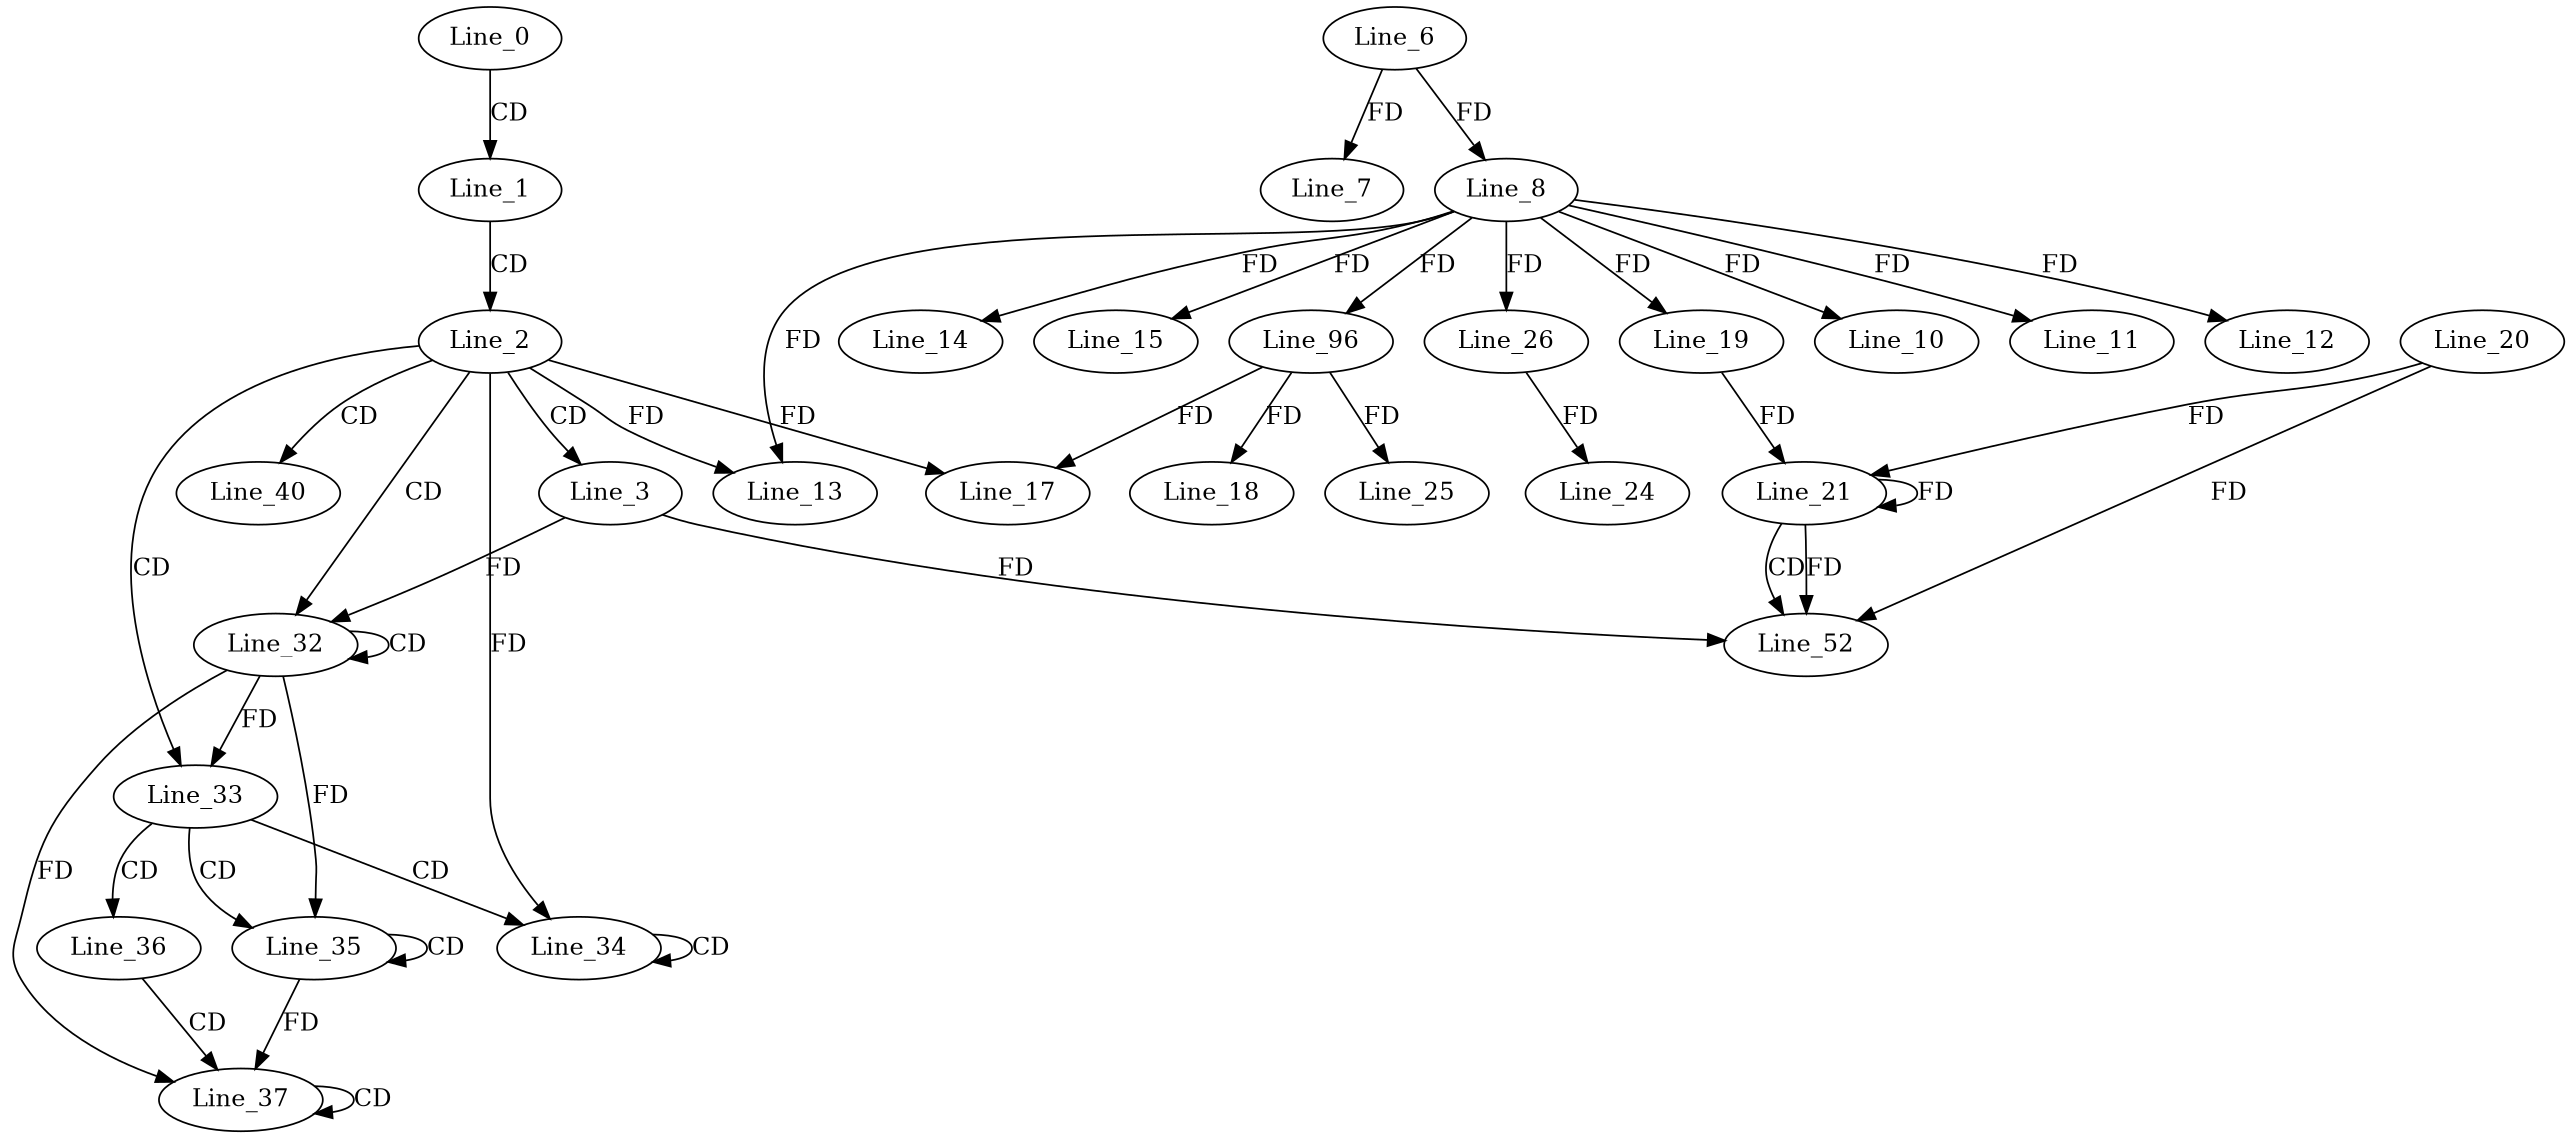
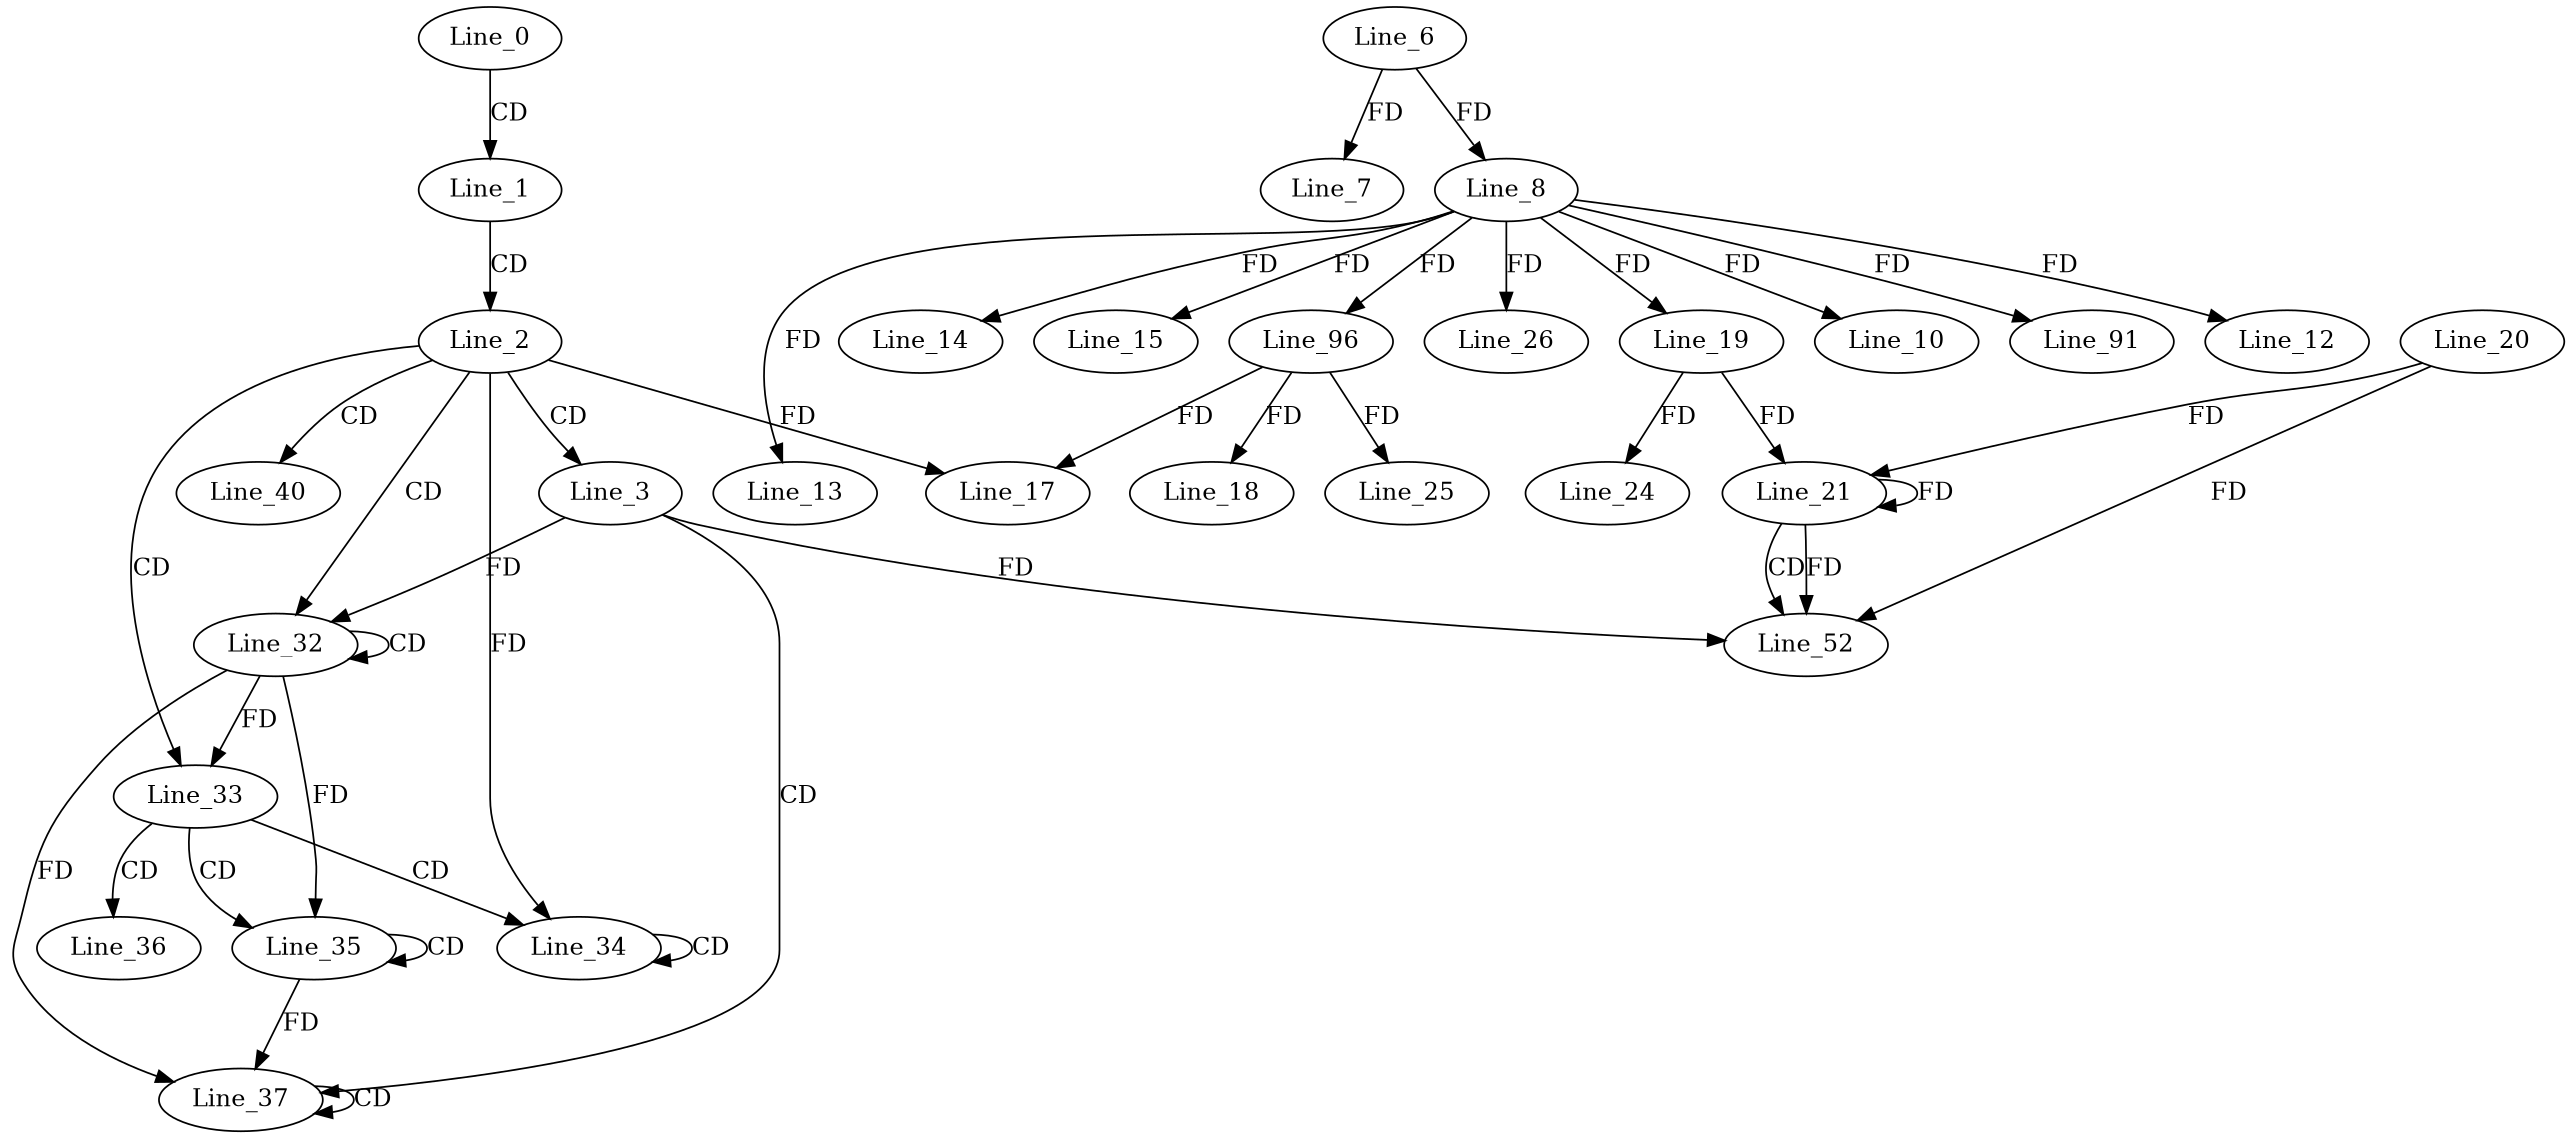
(2092, 342) -> (2092, 342)
(1552, 410) -> (1659, 410)
(619, 426) -> none
(174, 1017) -> (779, 946)
